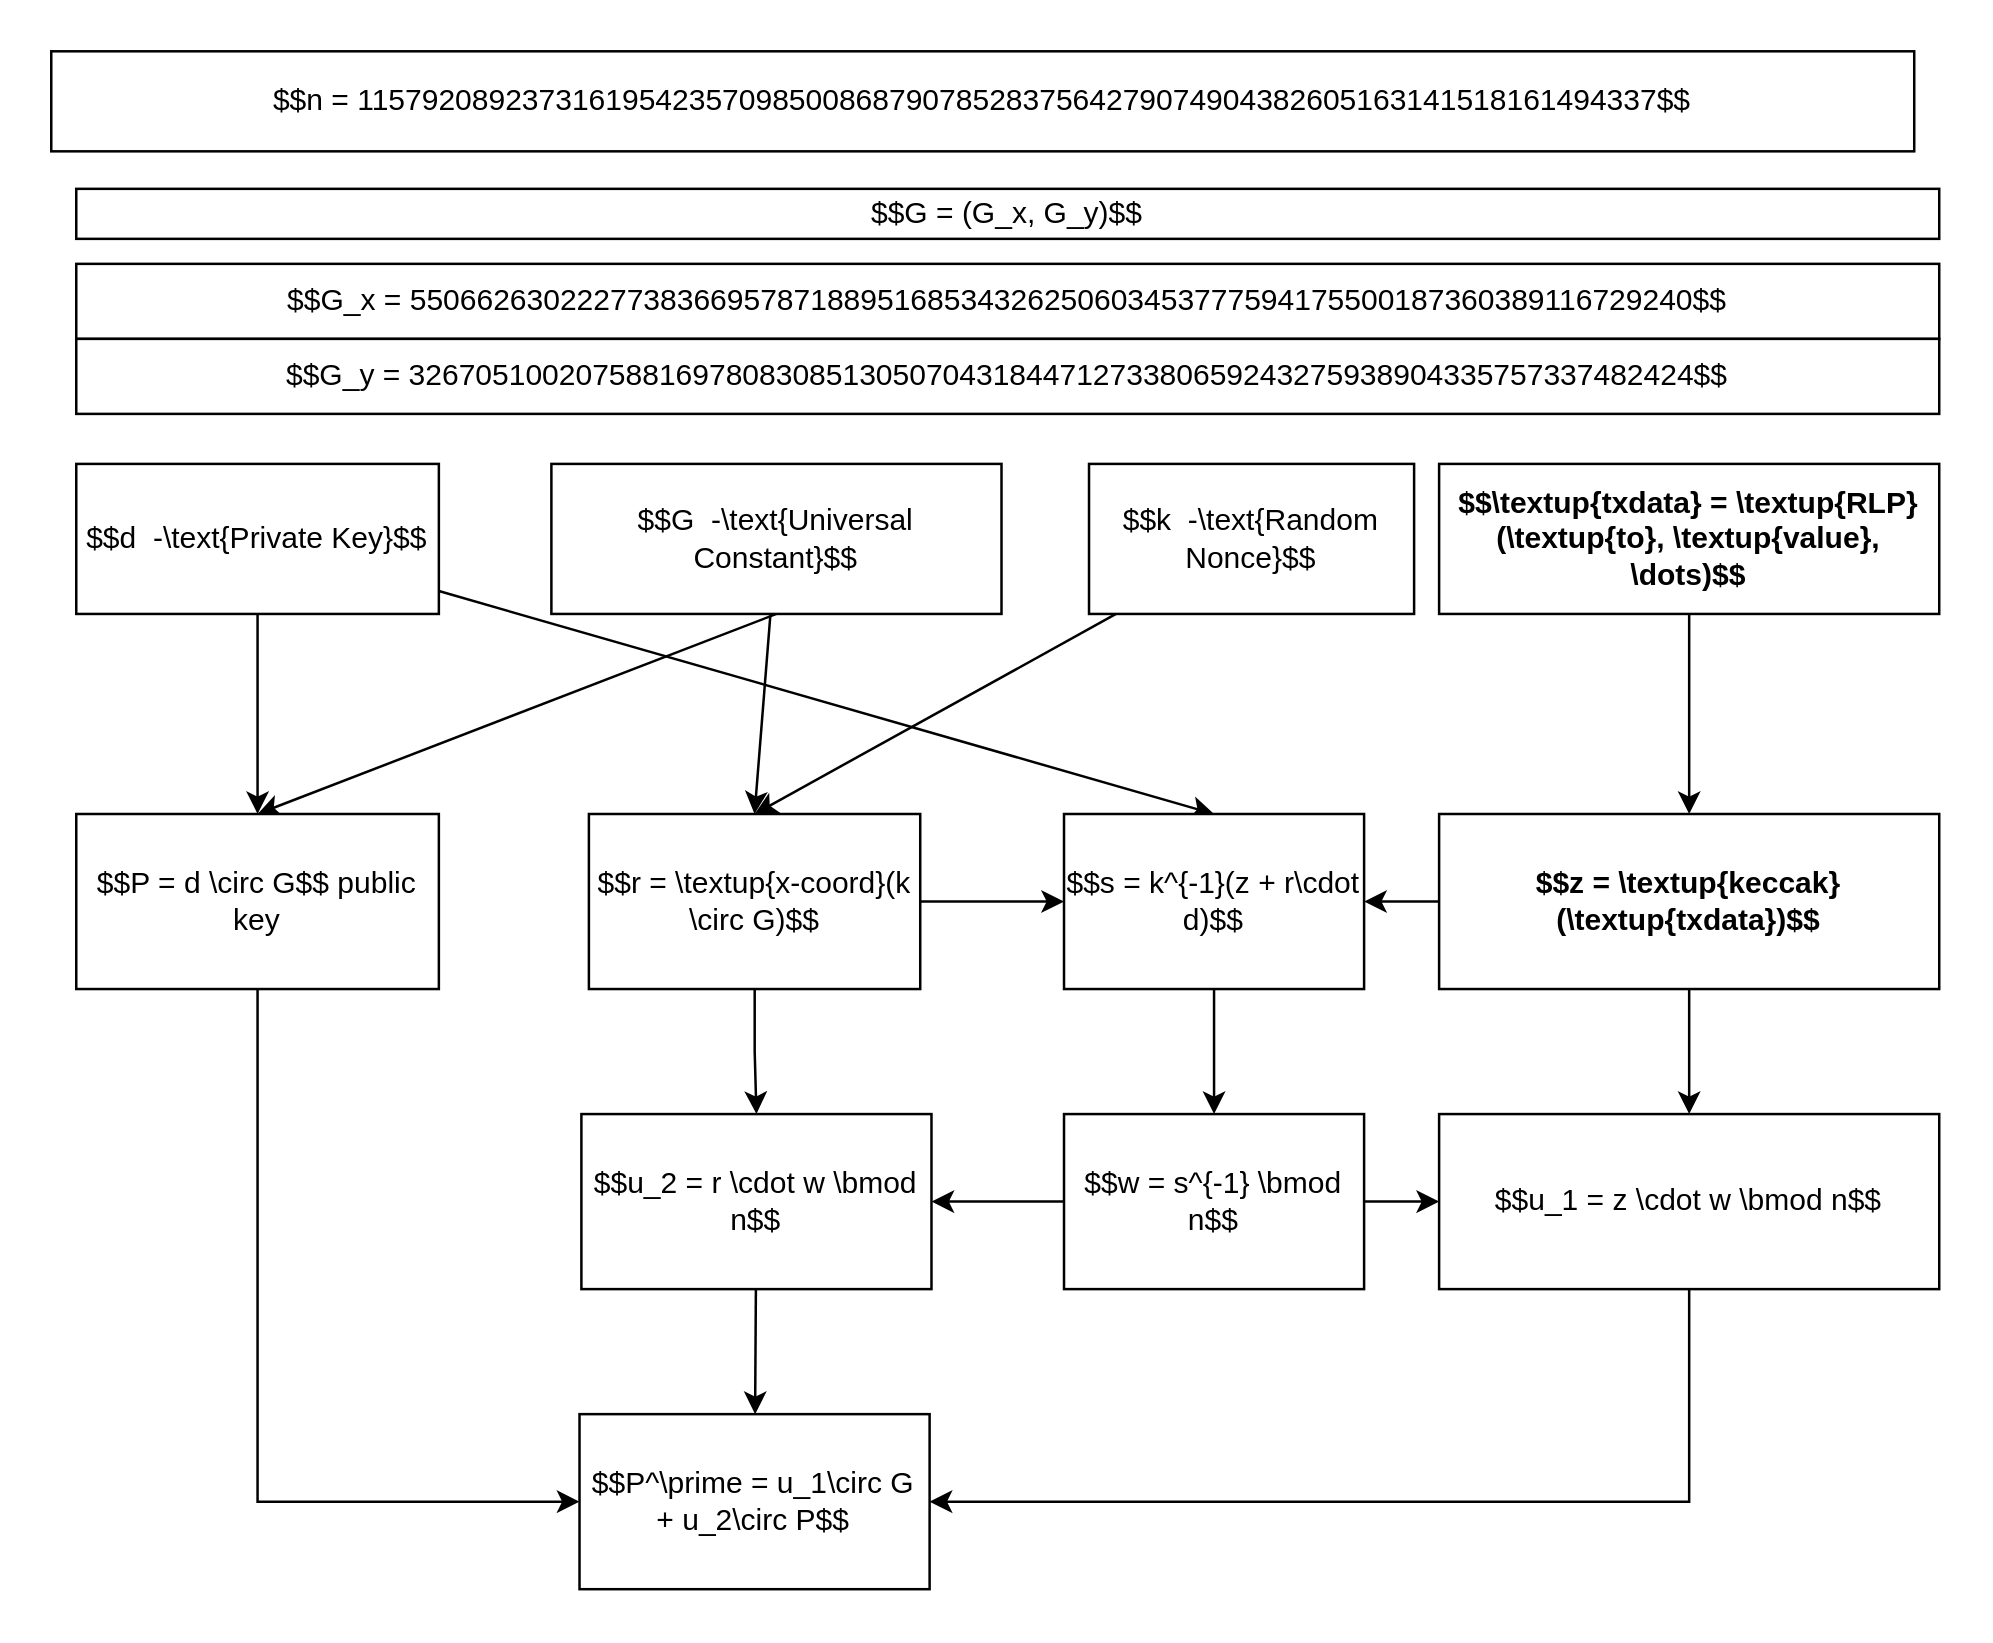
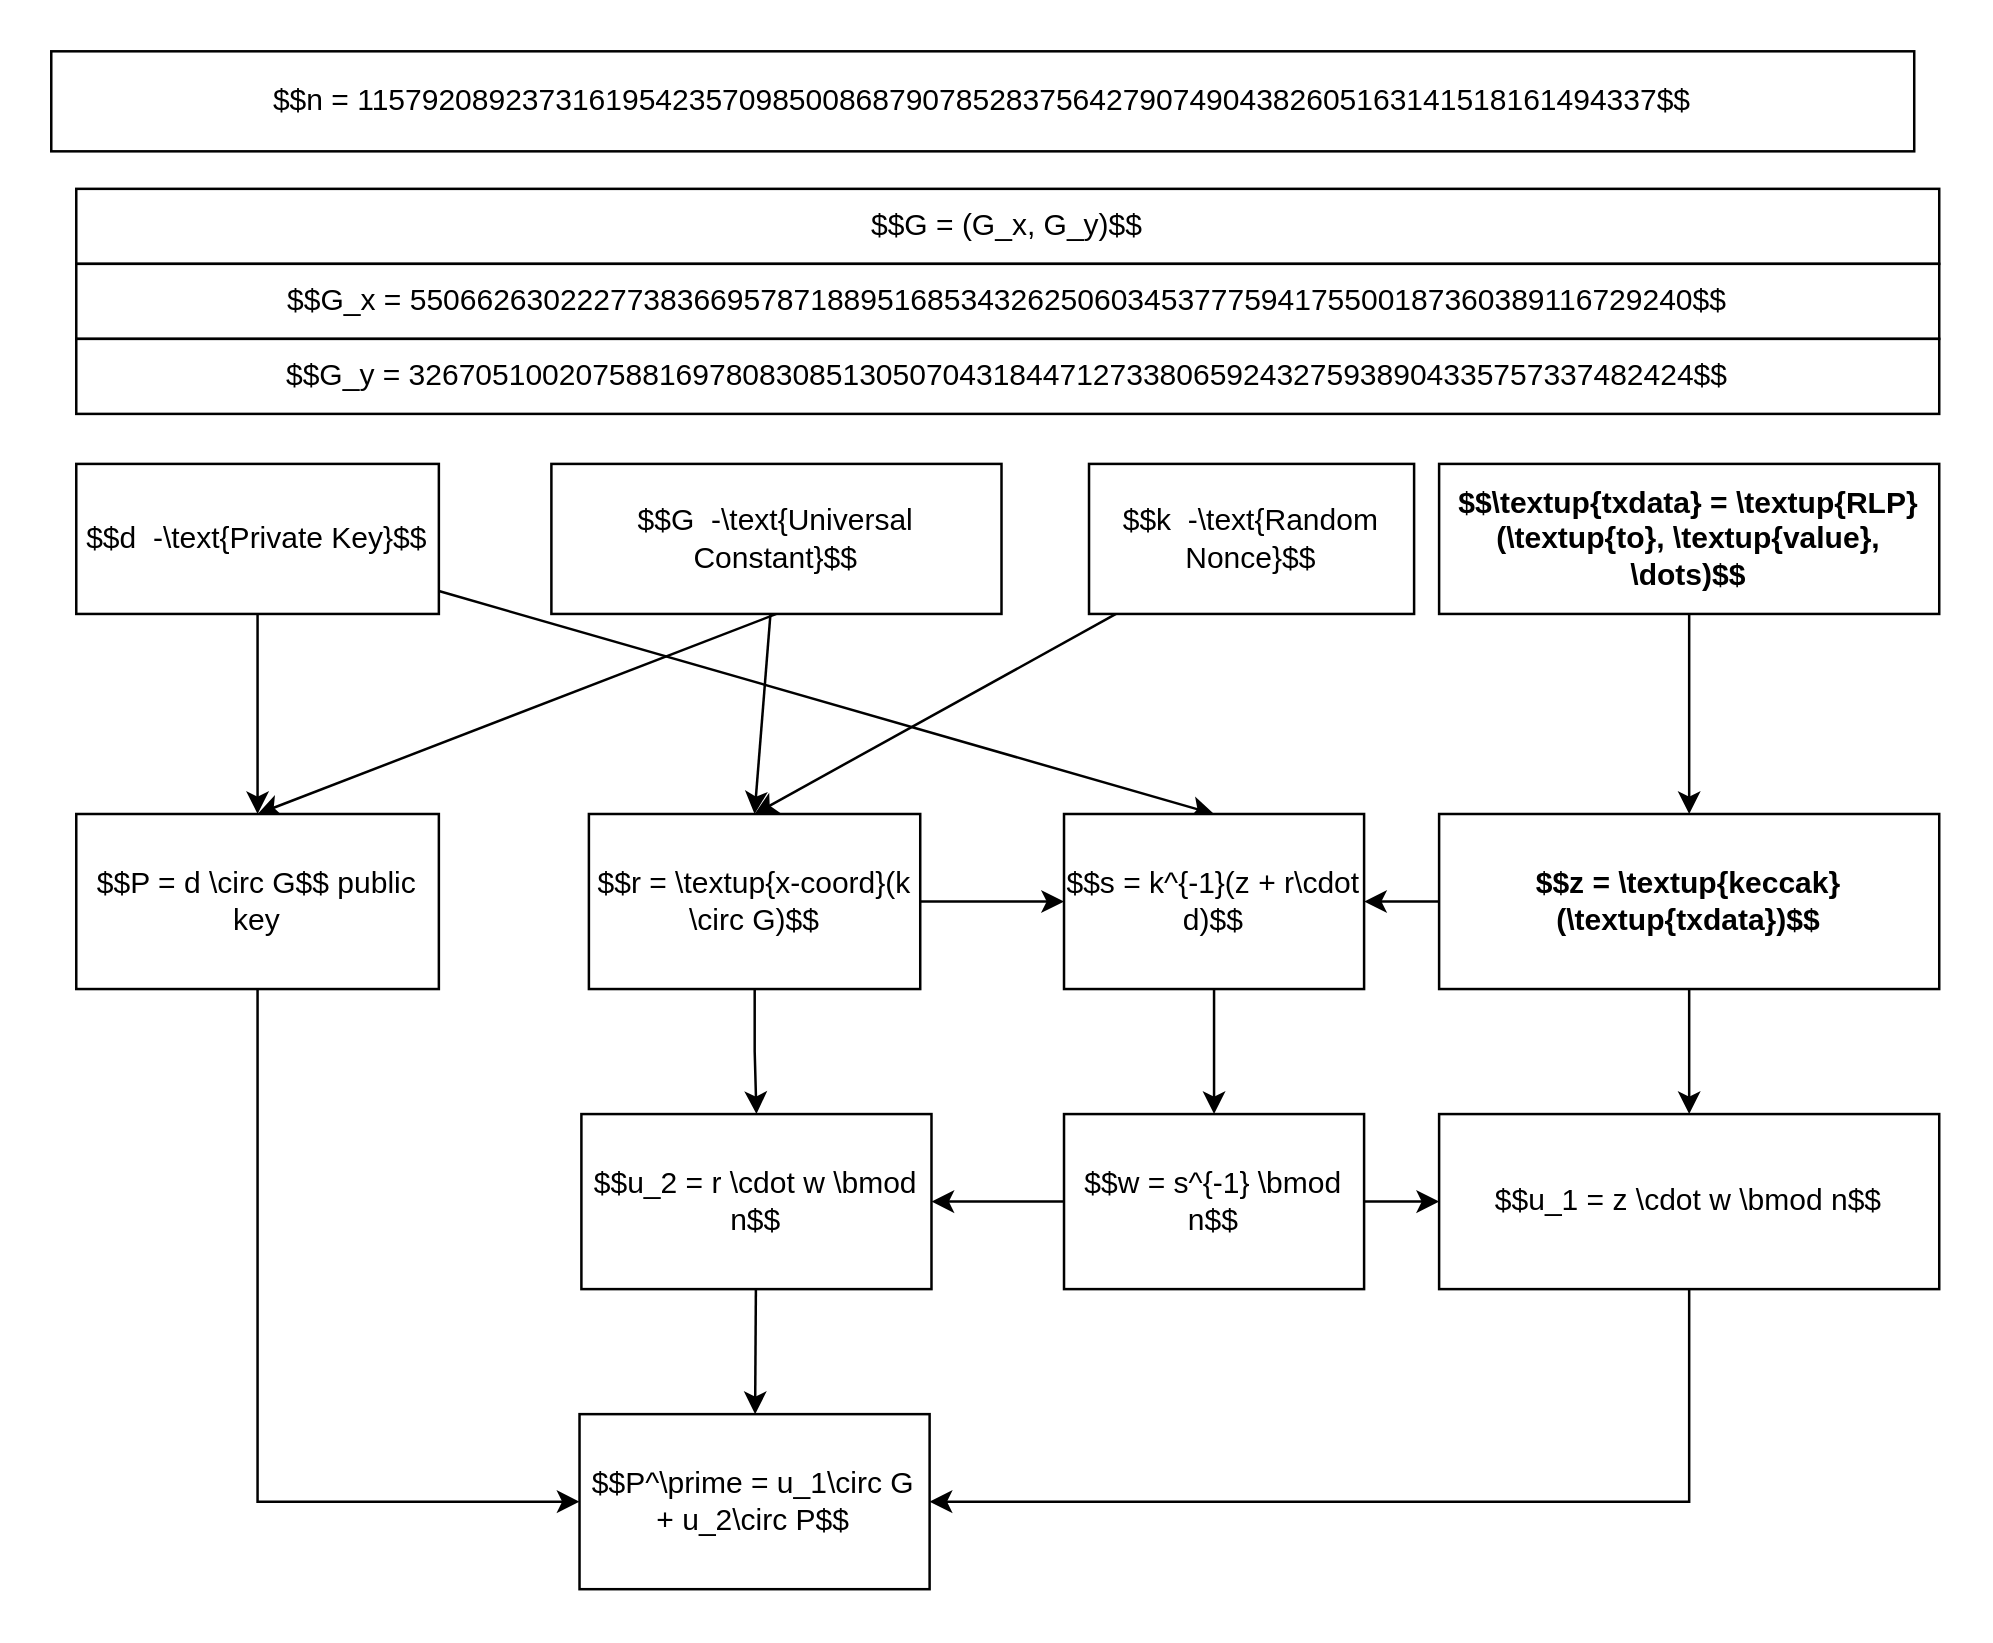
(1008, 214) -> (1008, 226)
